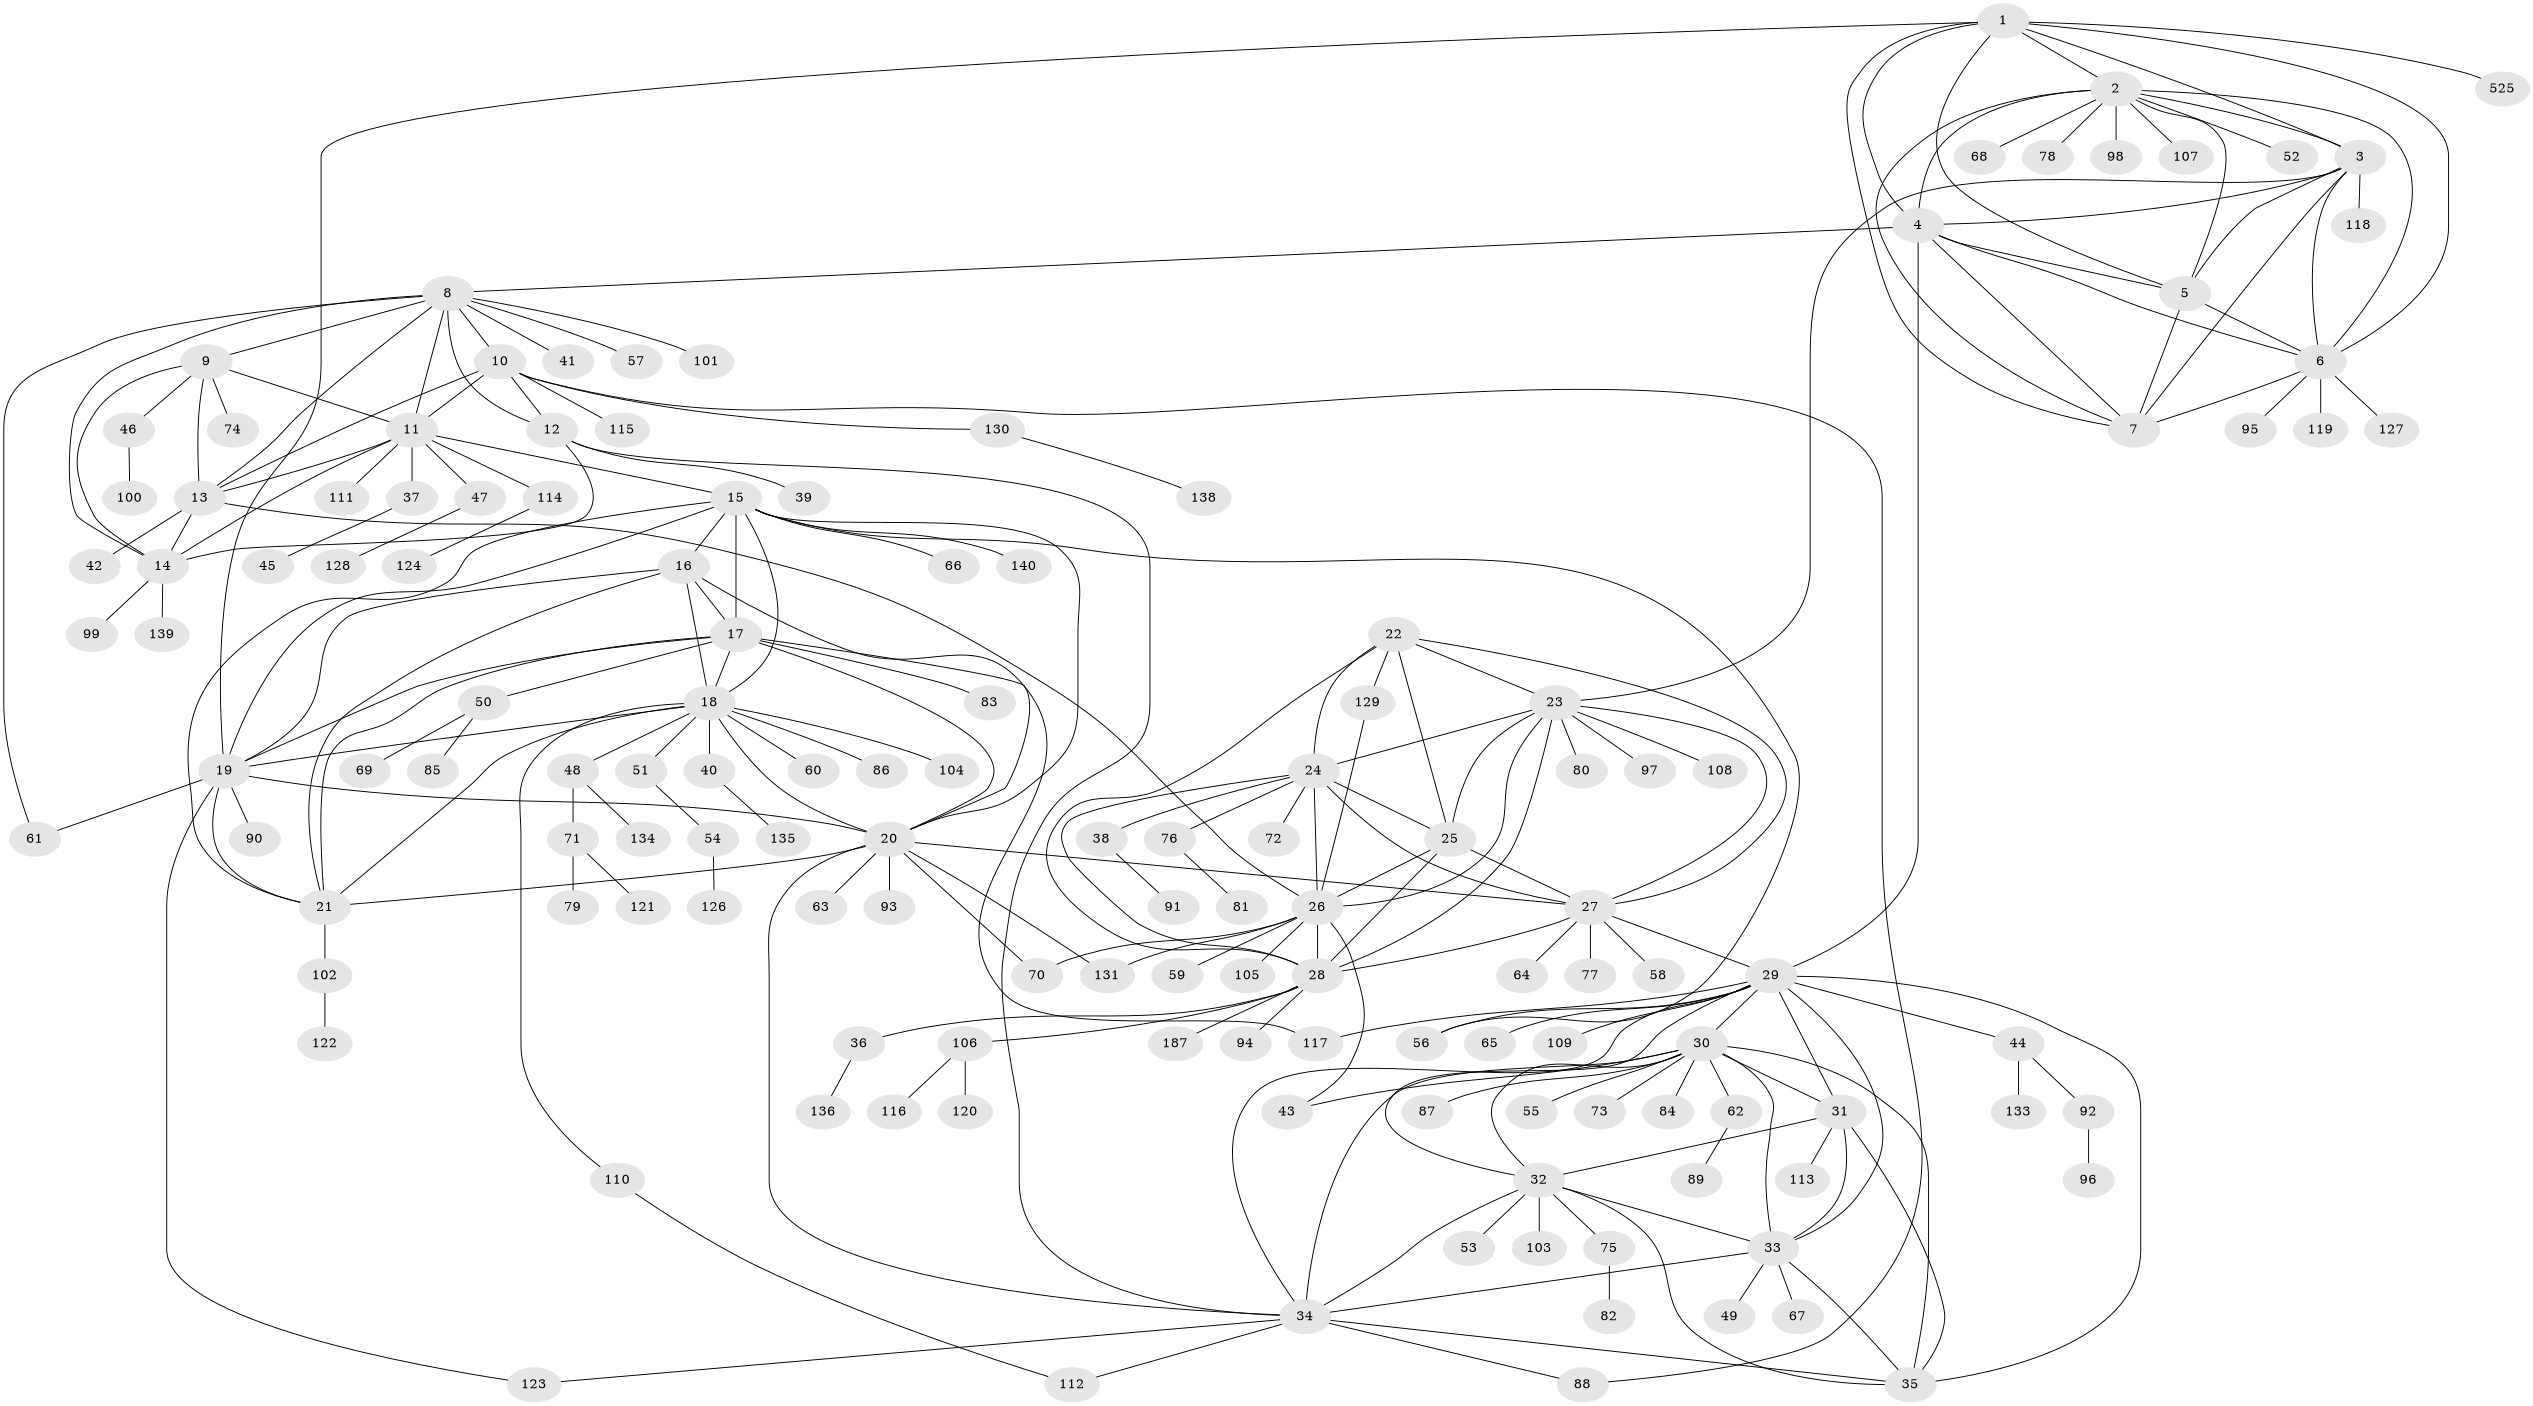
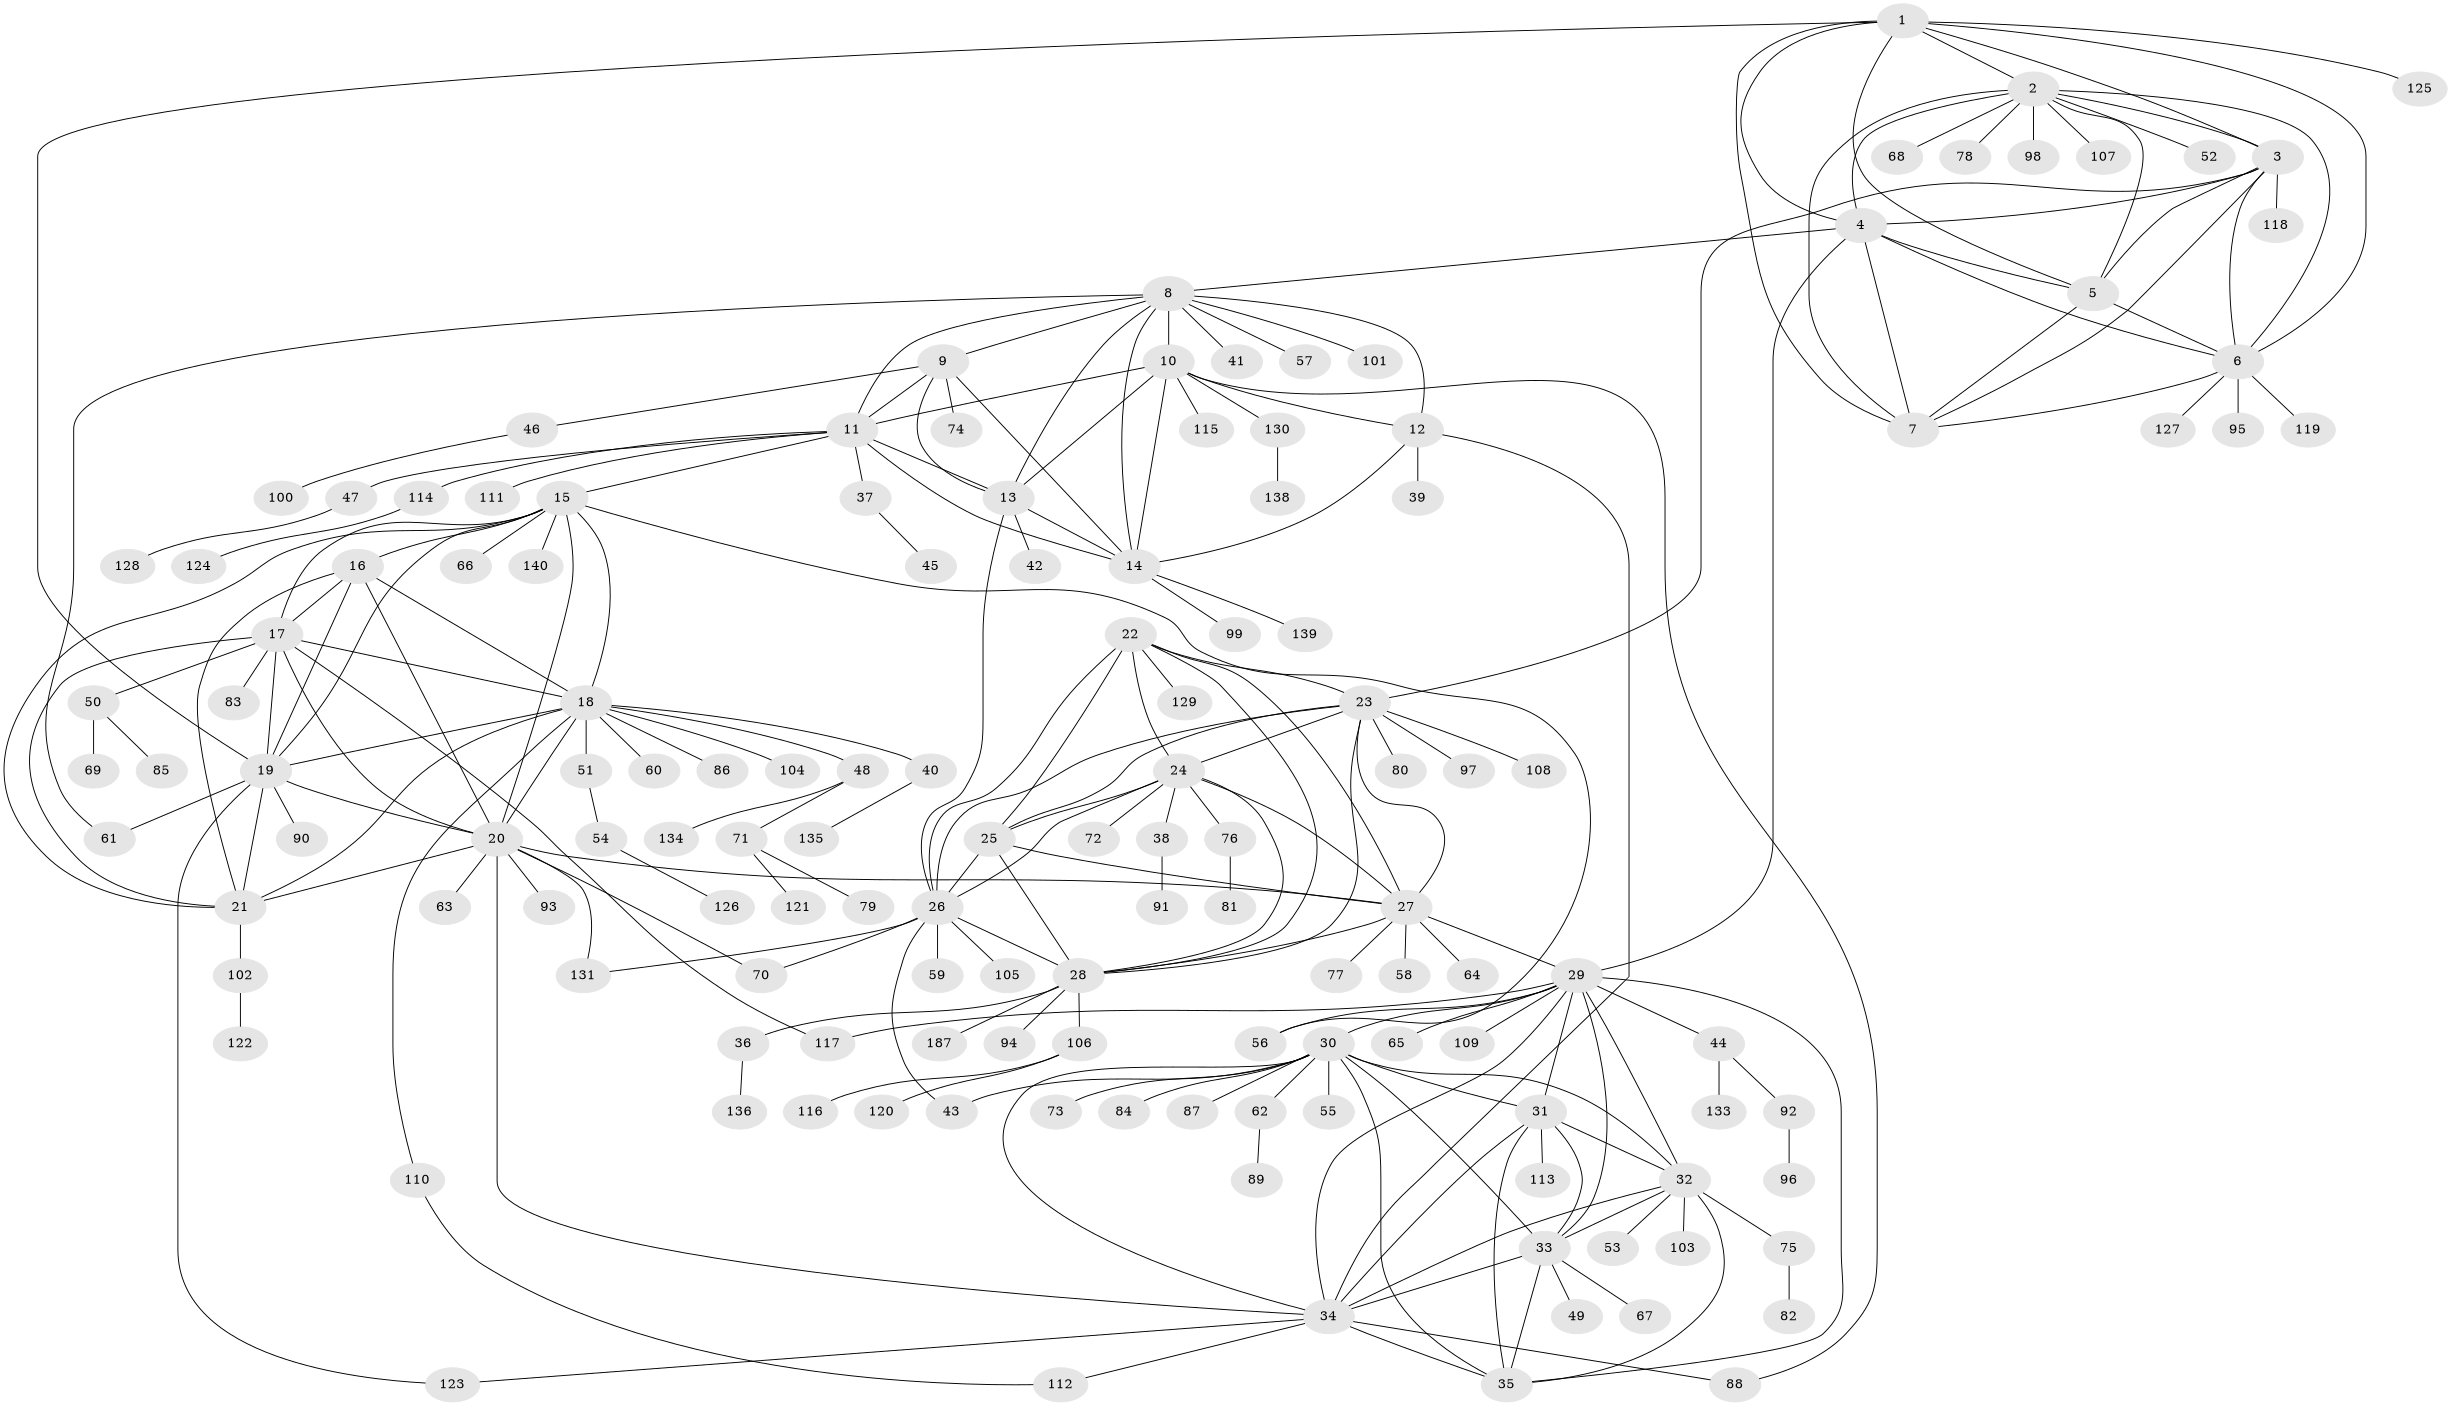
(2503, 89) -> (2420, 89)
none -> (1152, 464)
(1343, 810) -> (1012, 773)
none -> (1428, 1209)
